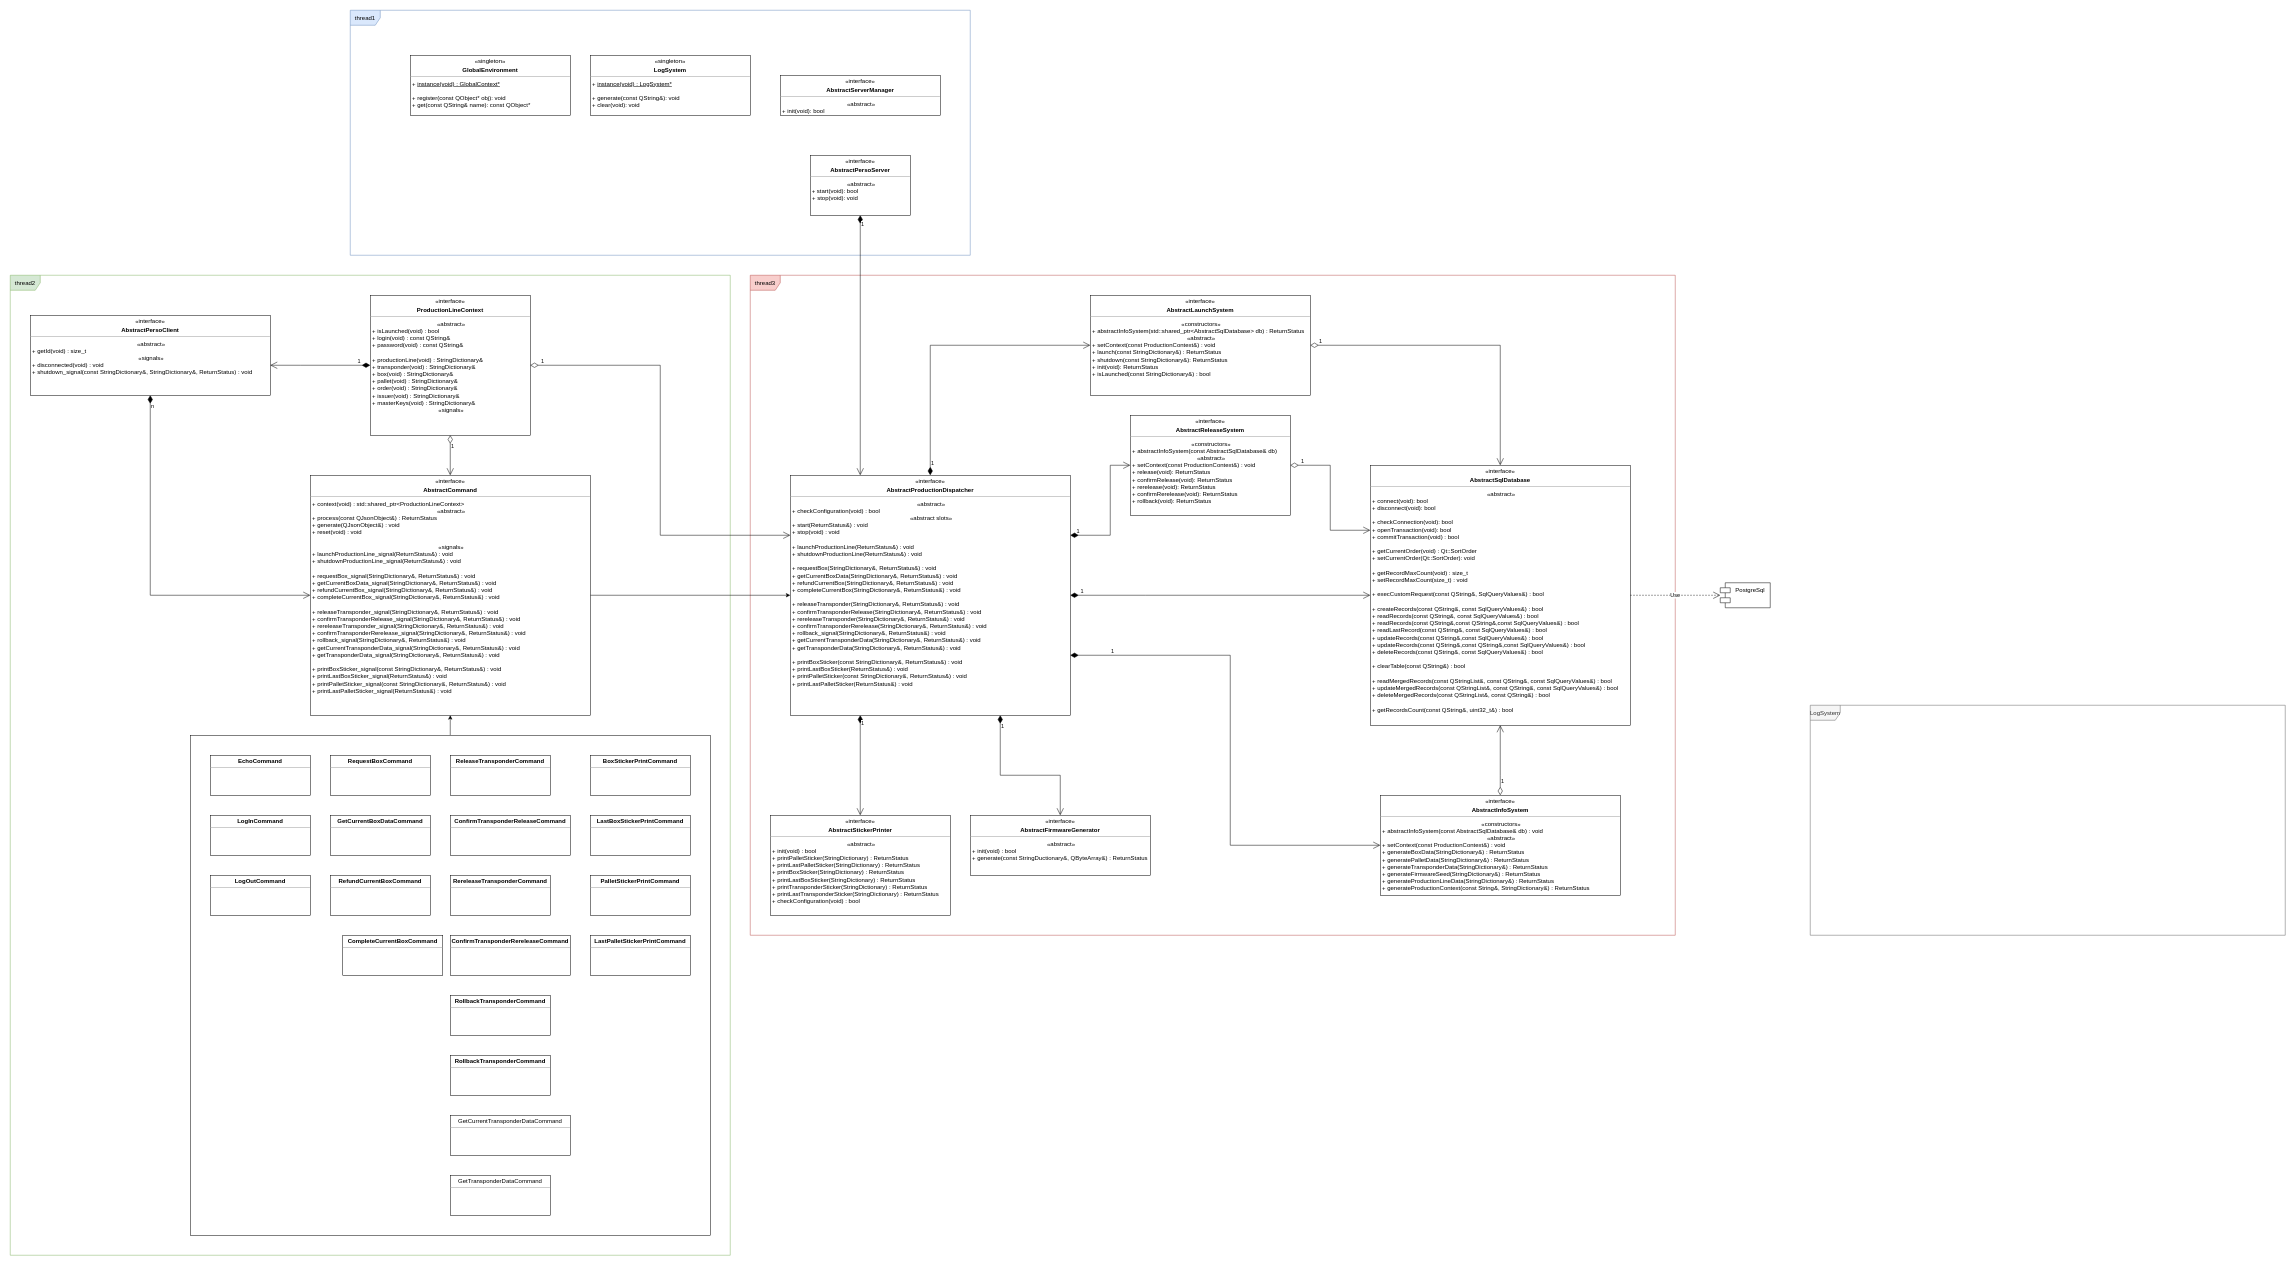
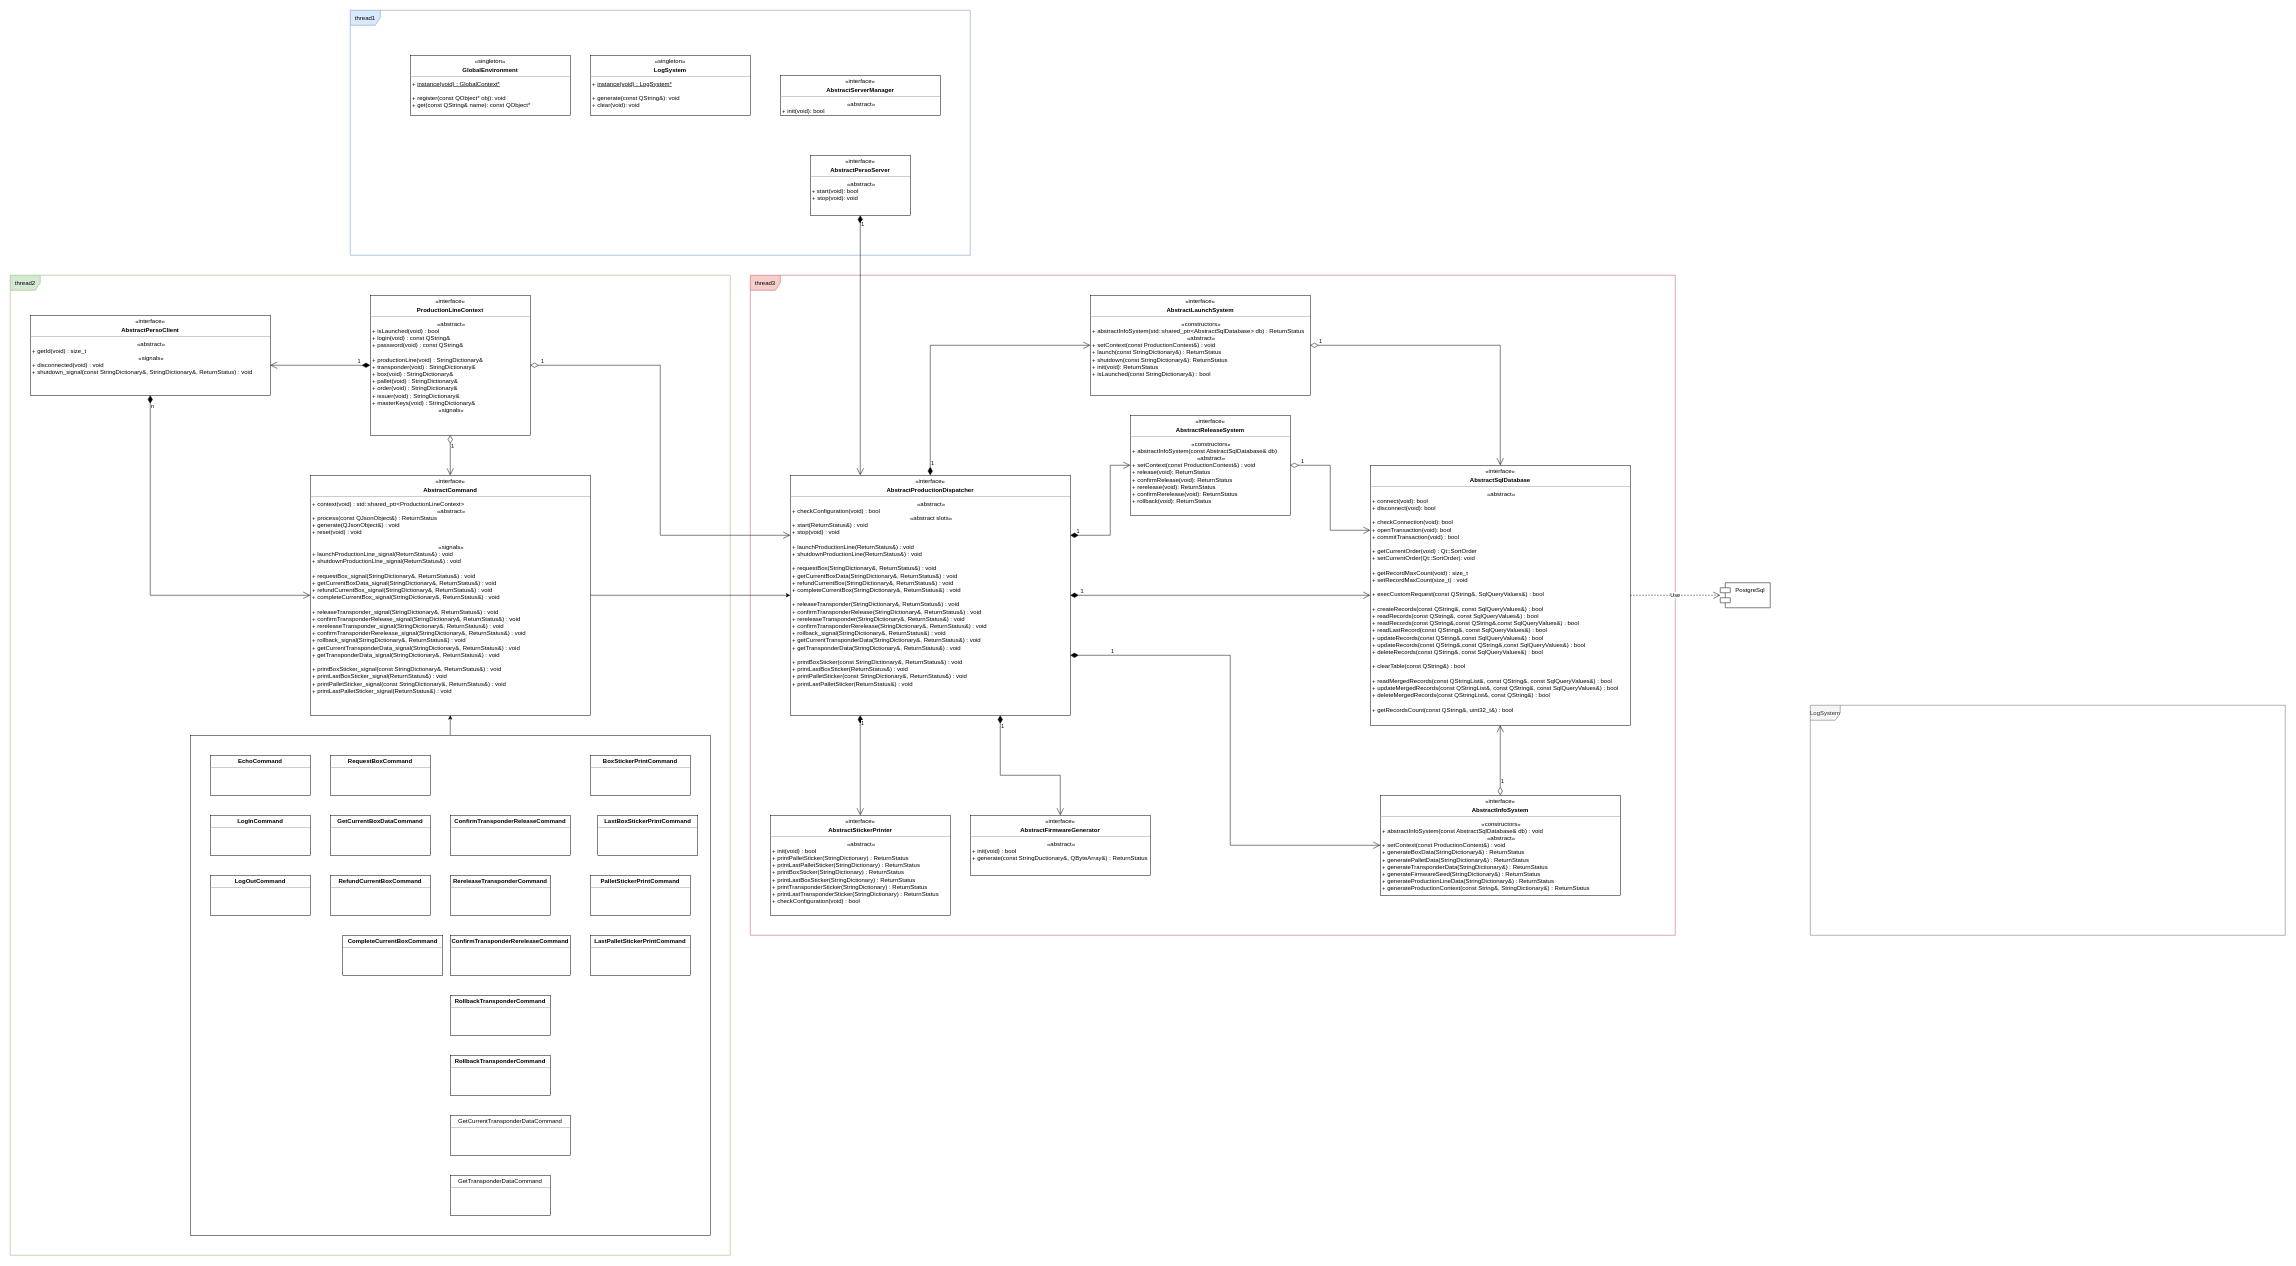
(500, 775) -> none
(640, 835) -> (648, 835)
